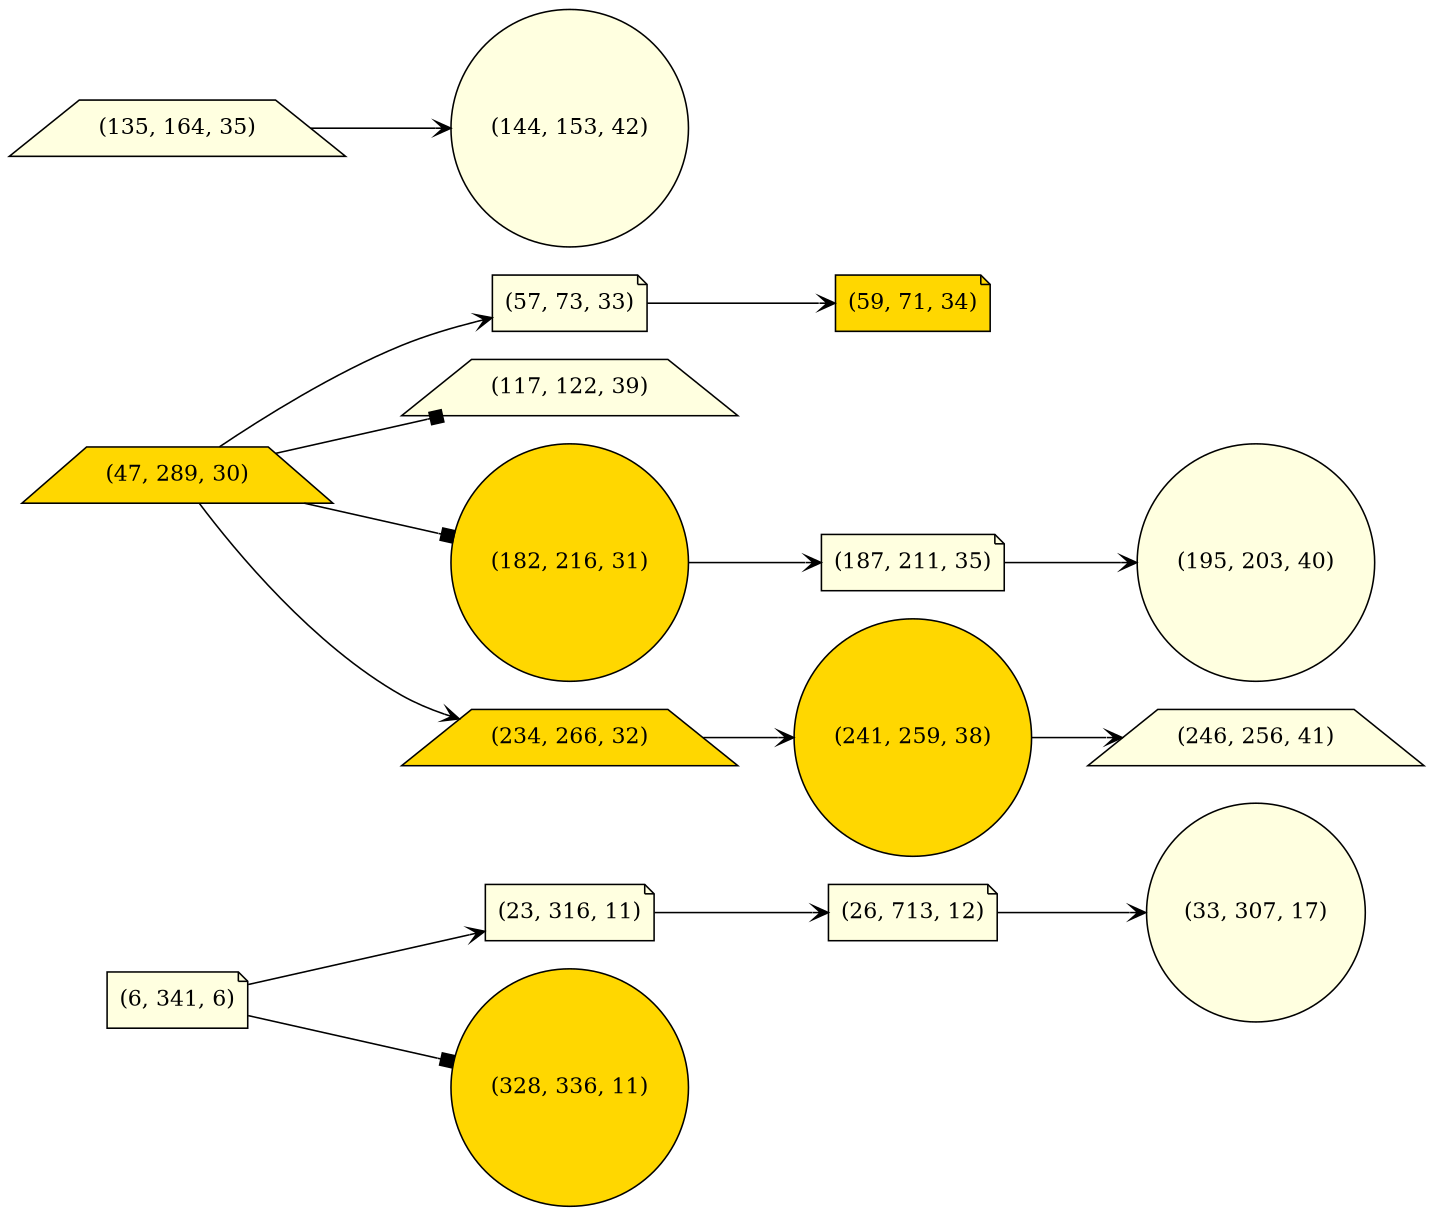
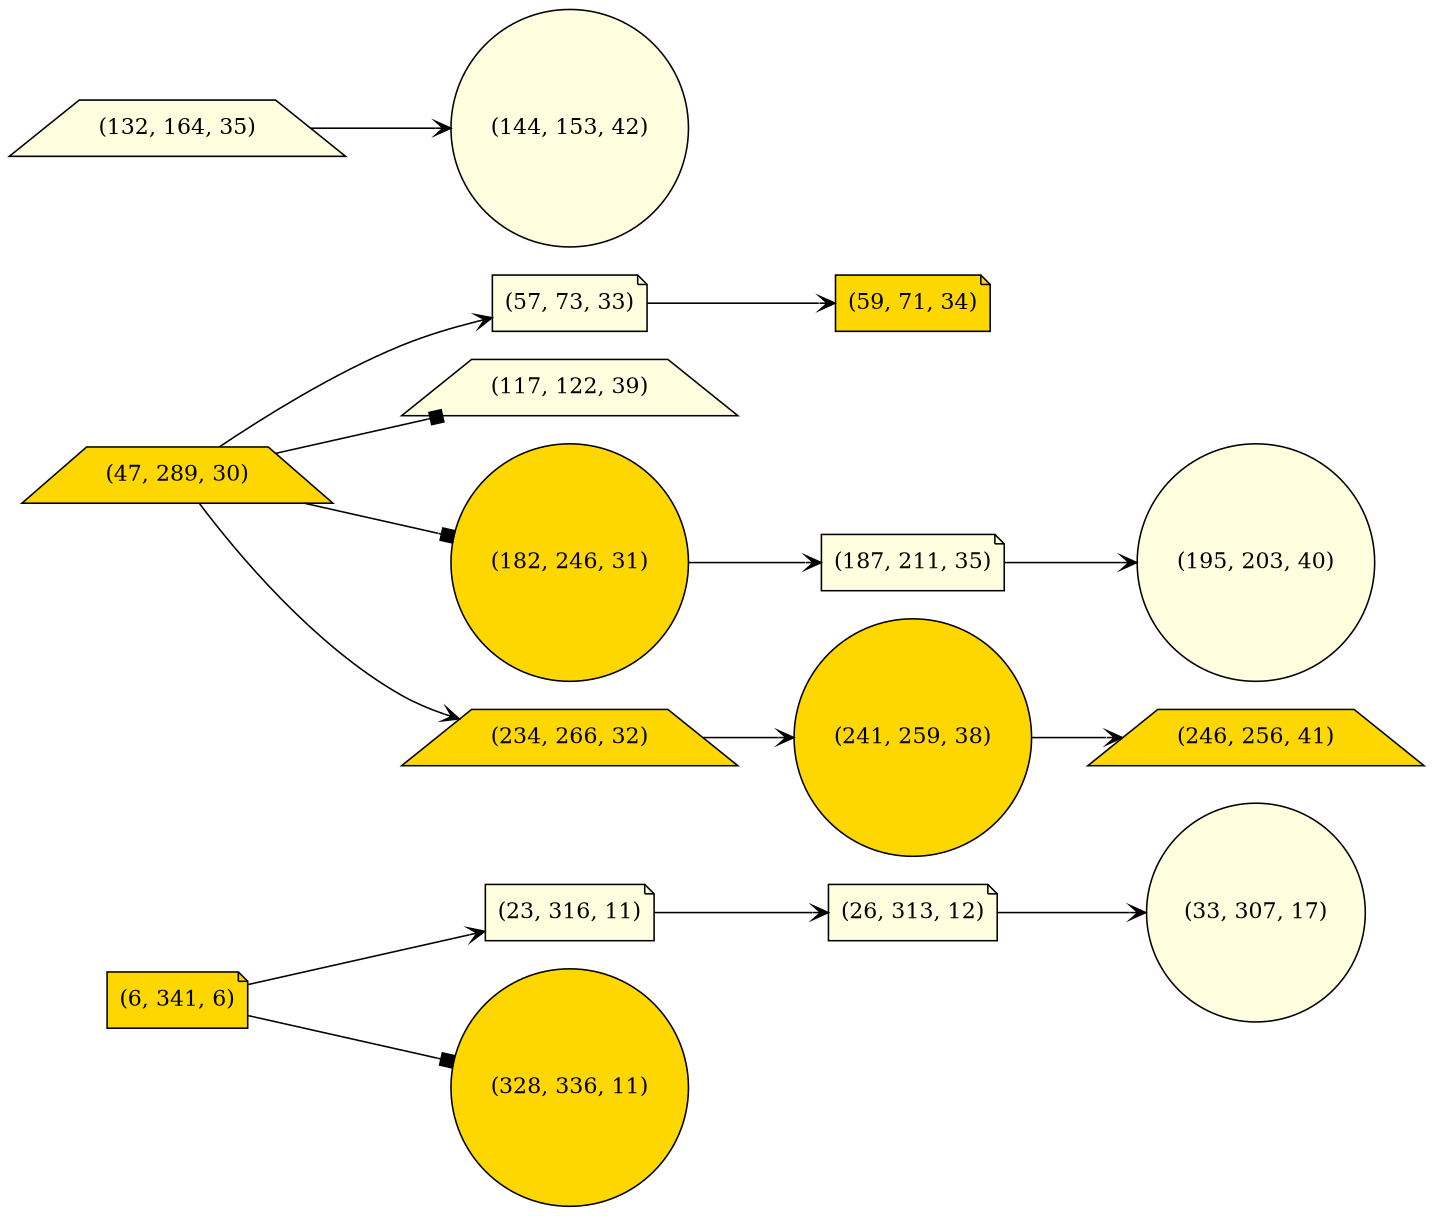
(177, 128) -> (177, 128)
(570, 563) -> (570, 563)
(1256, 738) -> (1256, 738)
(913, 913) -> (913, 913)
(177, 1000) -> (177, 1000)
